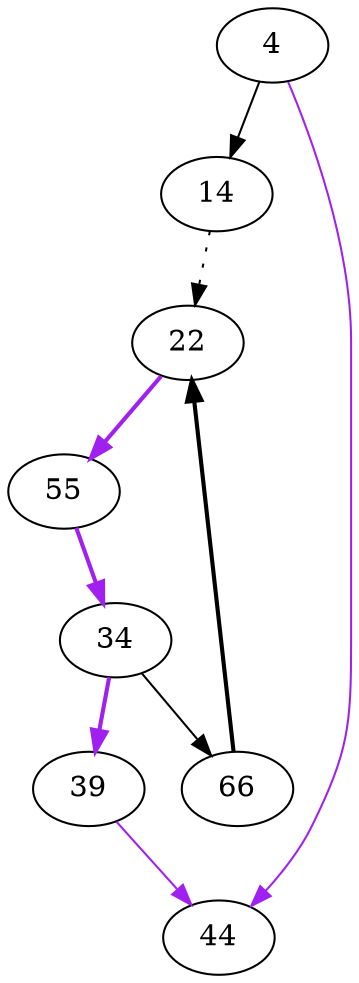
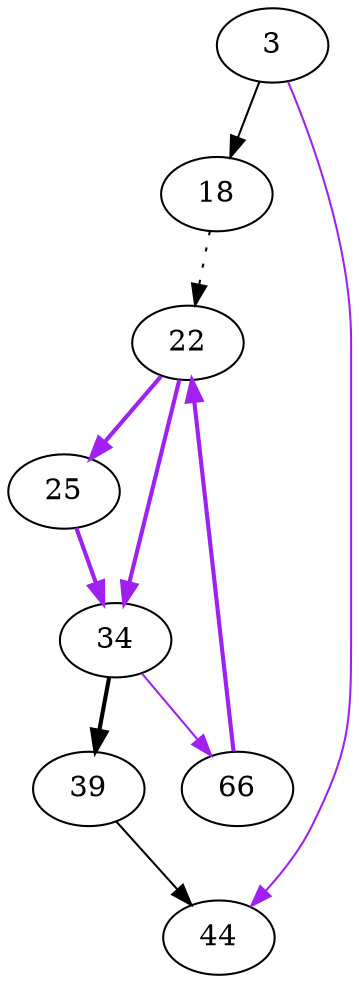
(273, 45) -> (273, 45)
(217, 194) -> (217, 194)
none -> (154, 481)
(64, 492) -> (64, 492)
(214, 576) -> (214, 576)
(104, 704) -> (104, 704)
(170, 706) -> (170, 706)
(147, 855) -> (147, 855)
